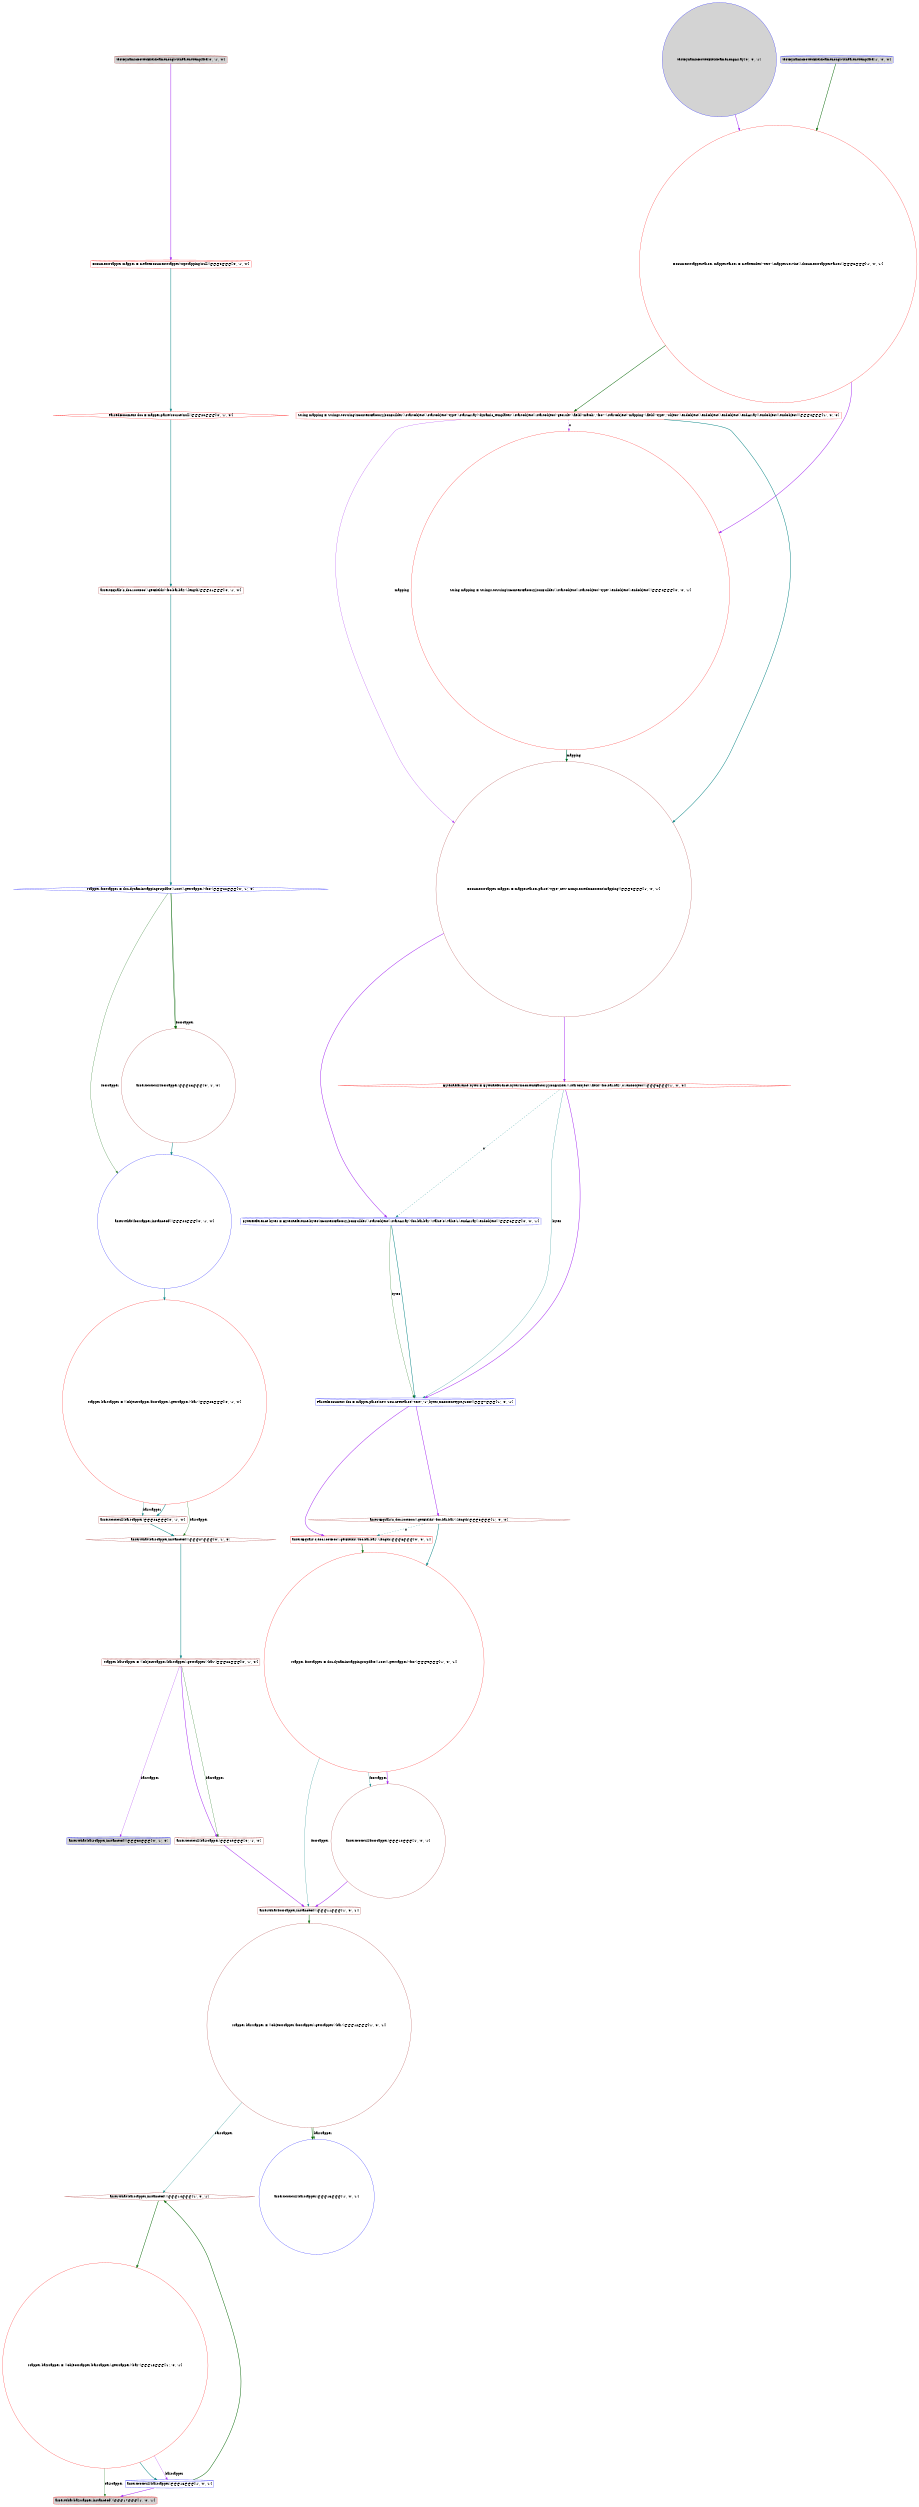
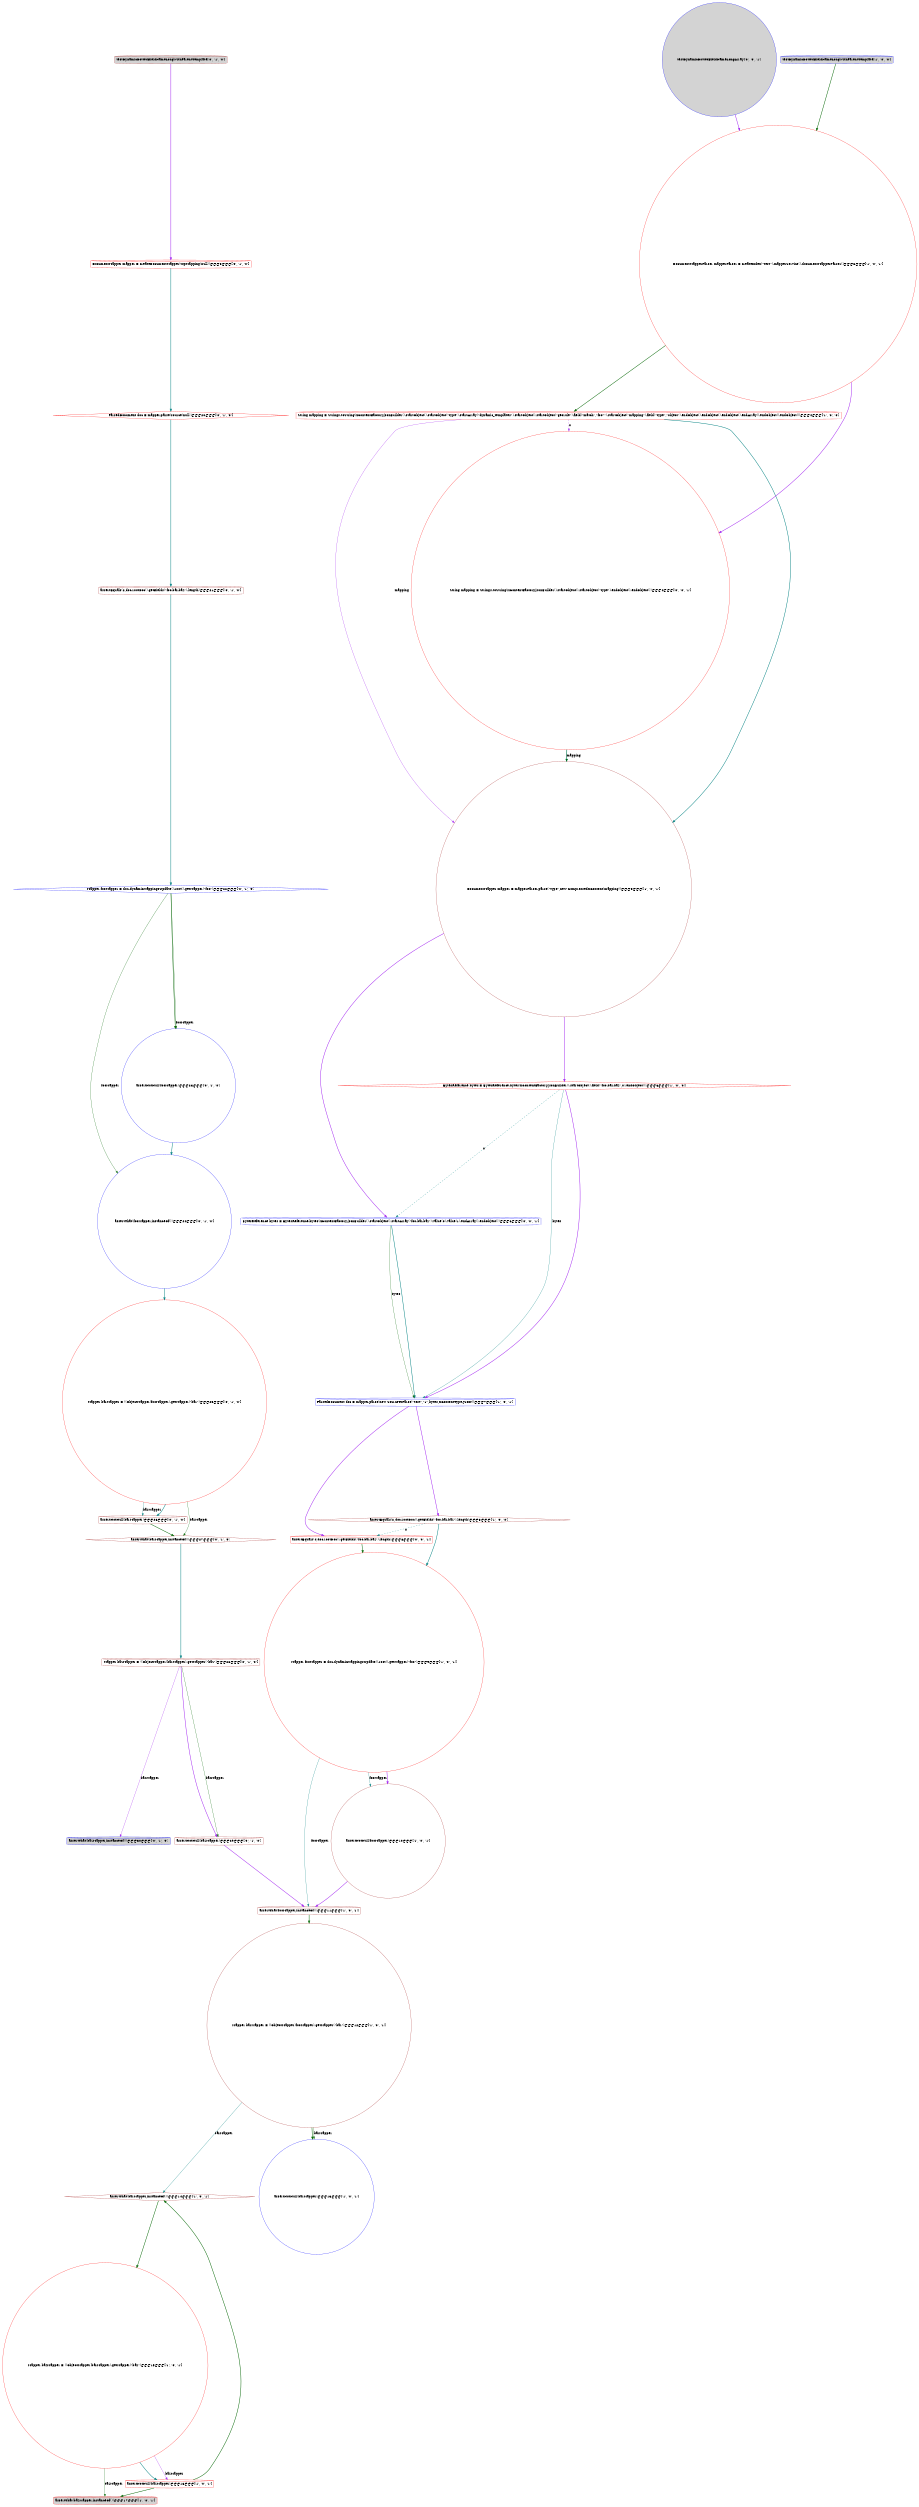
(178, 1086) -> (178, 1086)
(161, 1529) -> (161, 1529)
(169, 2484) -> (169, 2484)
(139, 2492) -> (139, 2492)
